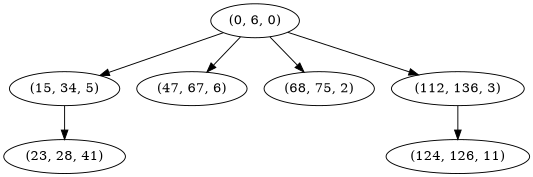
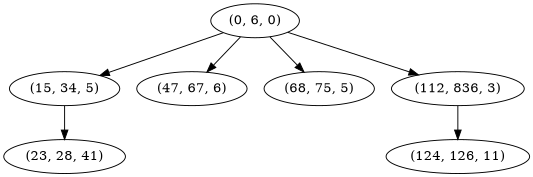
(319, 89) -> (319, 89)
(458, 89) -> (458, 89)
